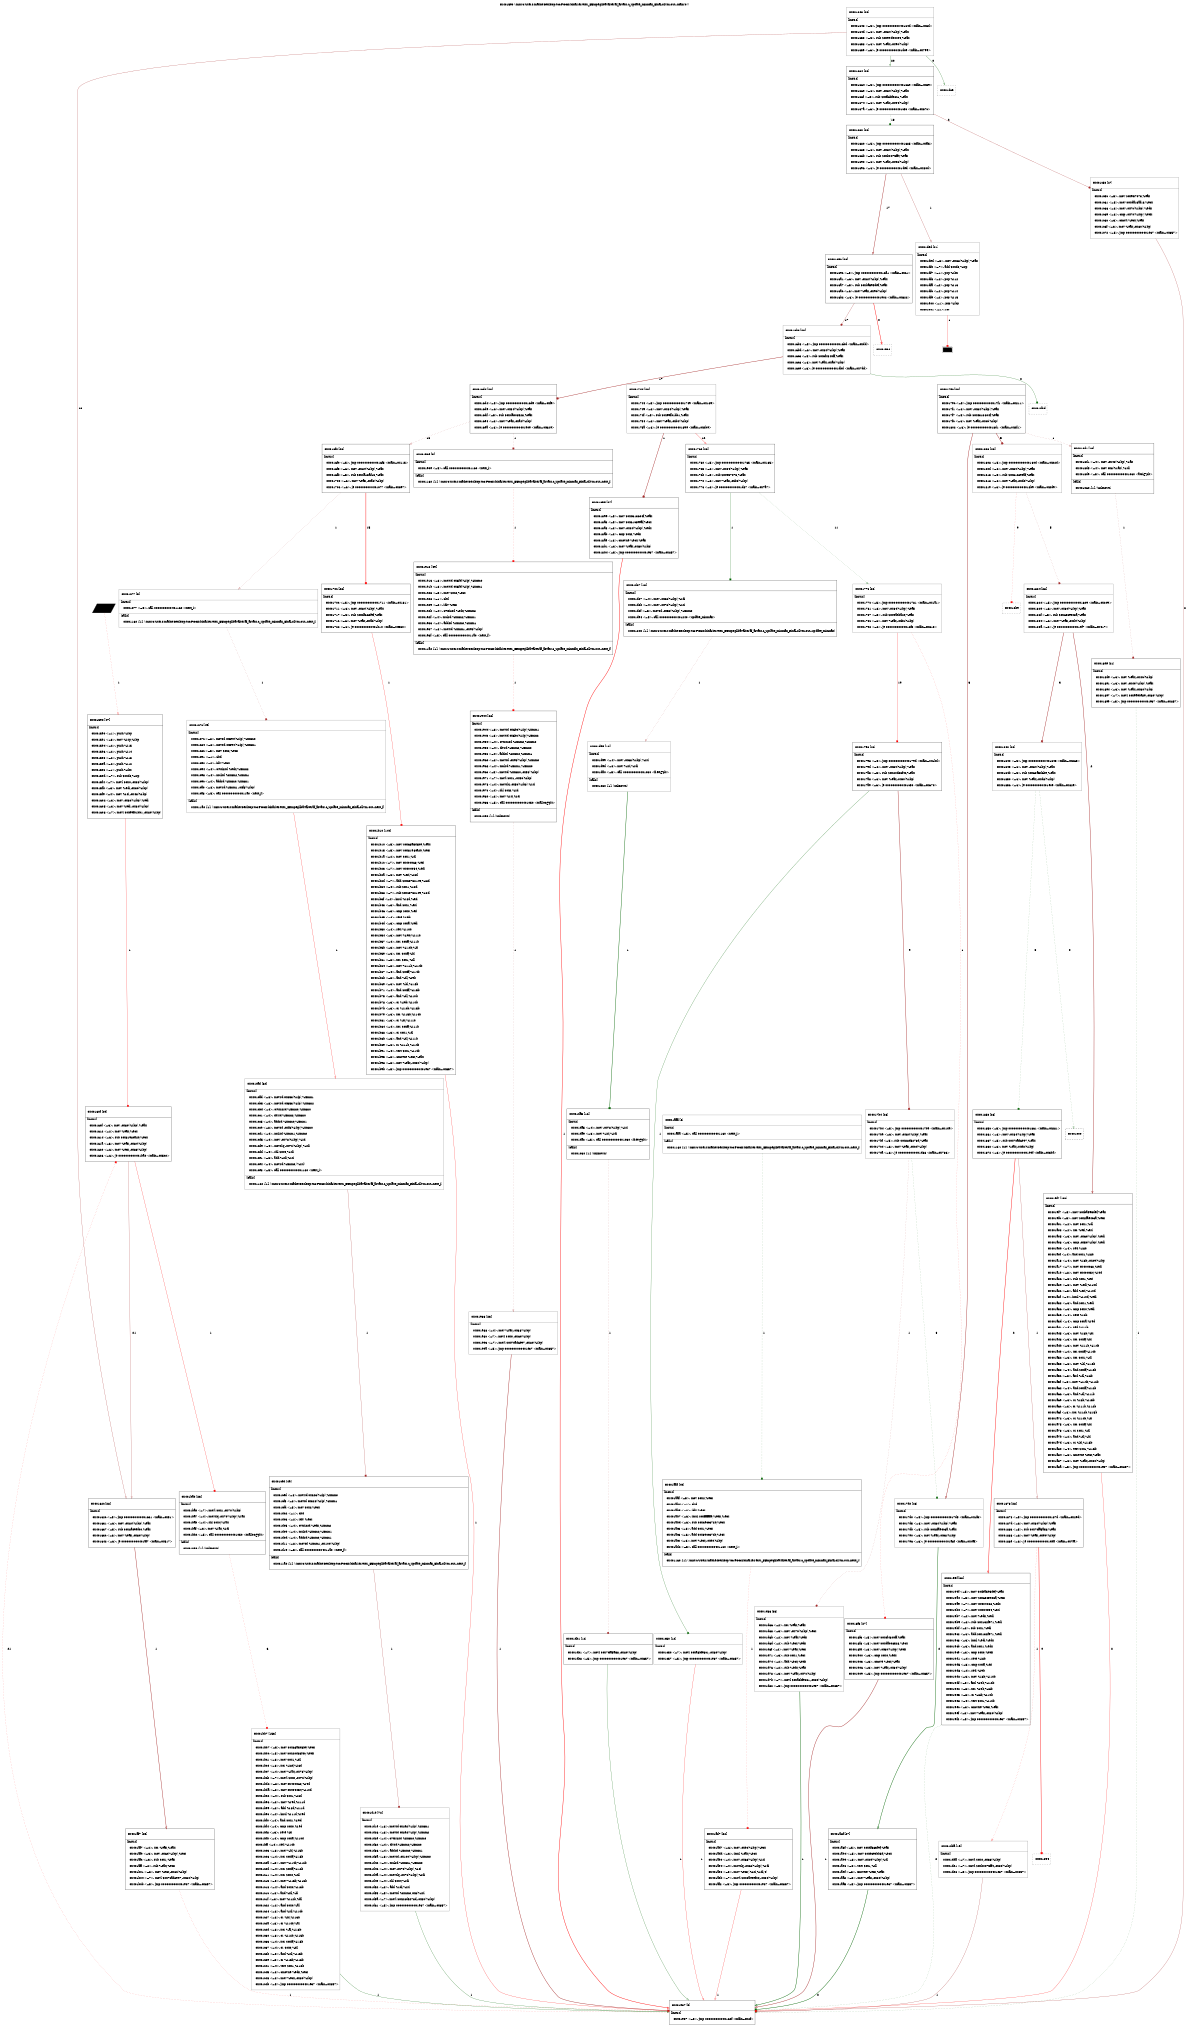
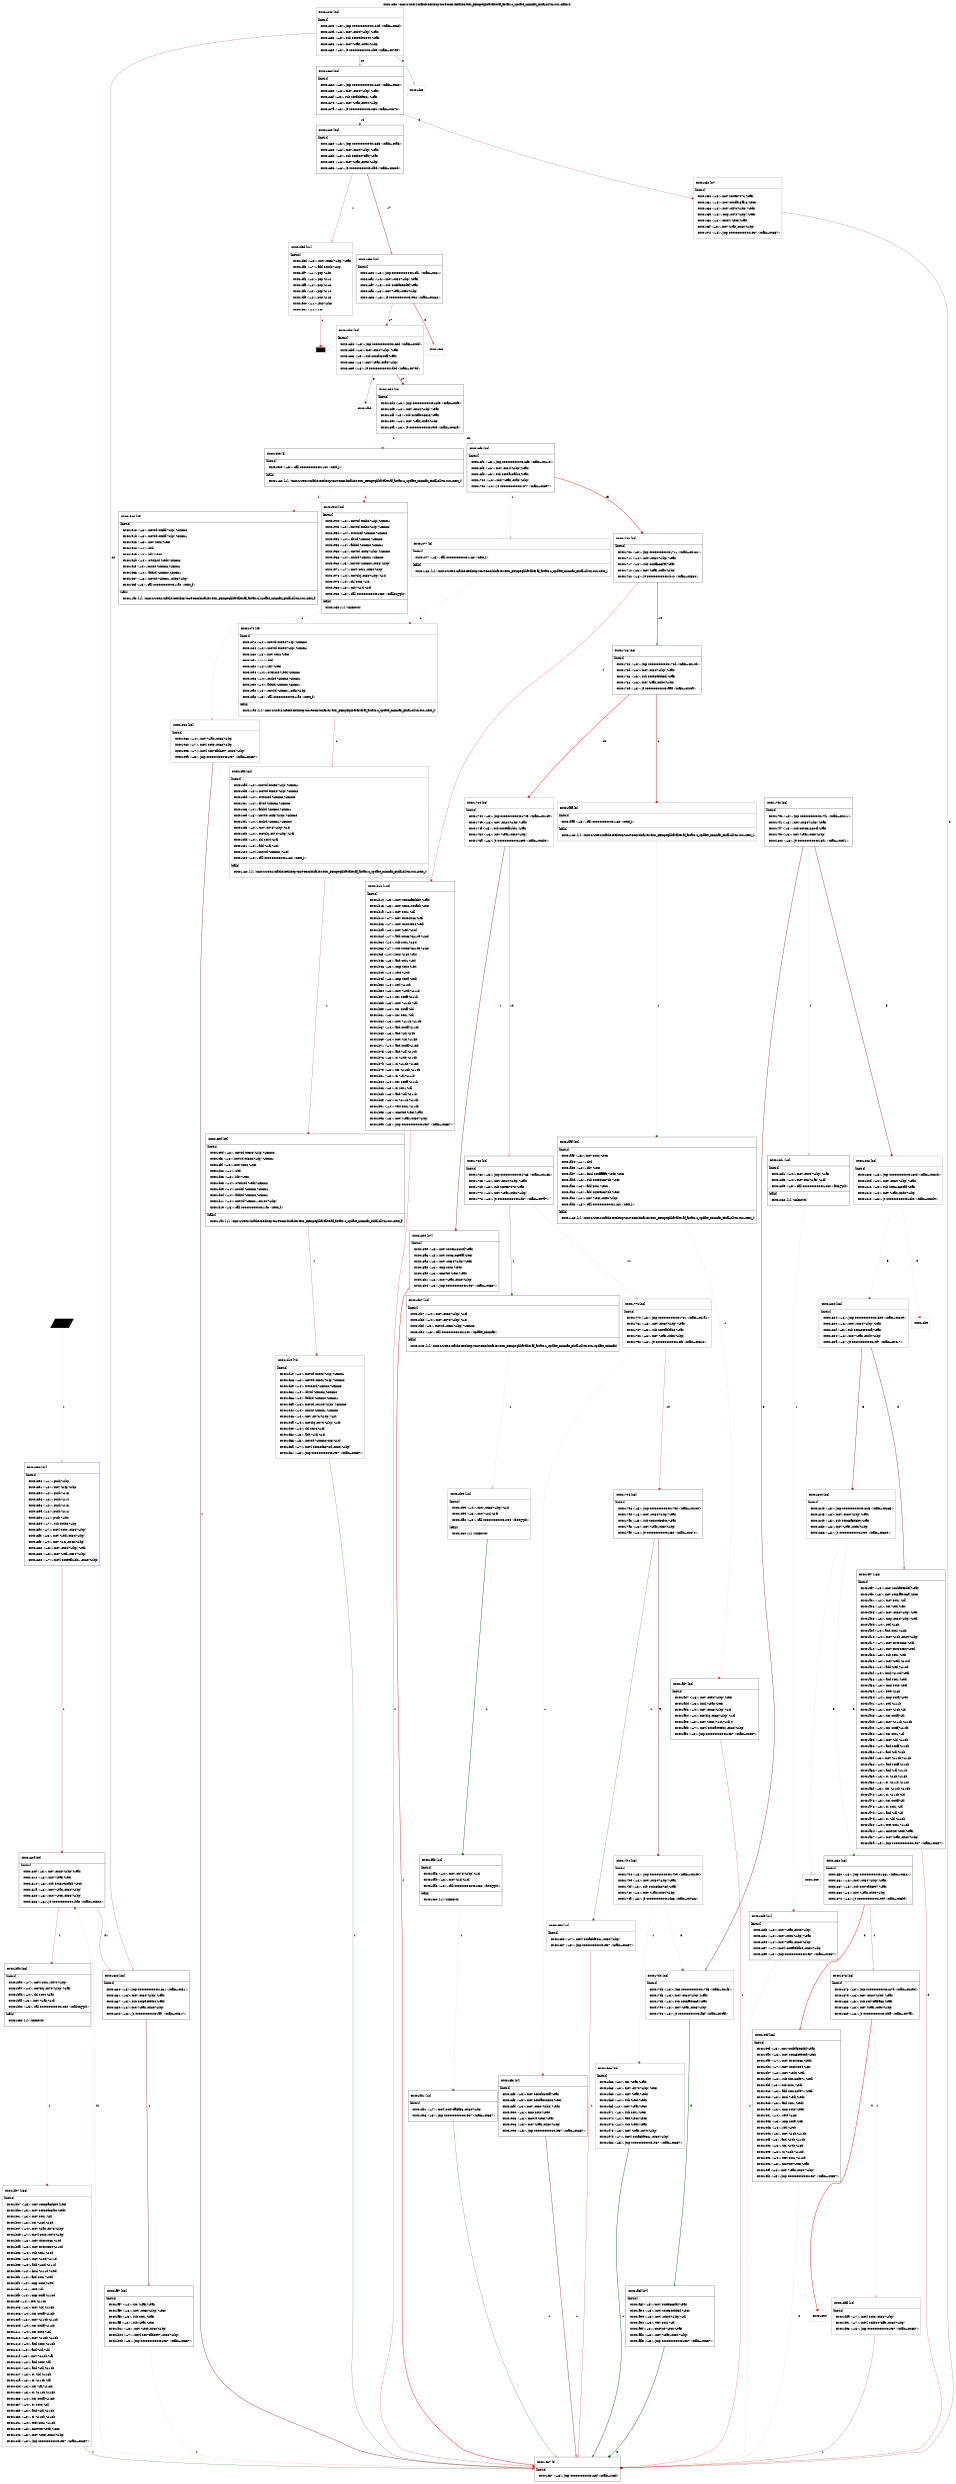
none -> (657, 670)
(513, 682) -> (364, 493)
(267, 1649) -> (49, 2106)
